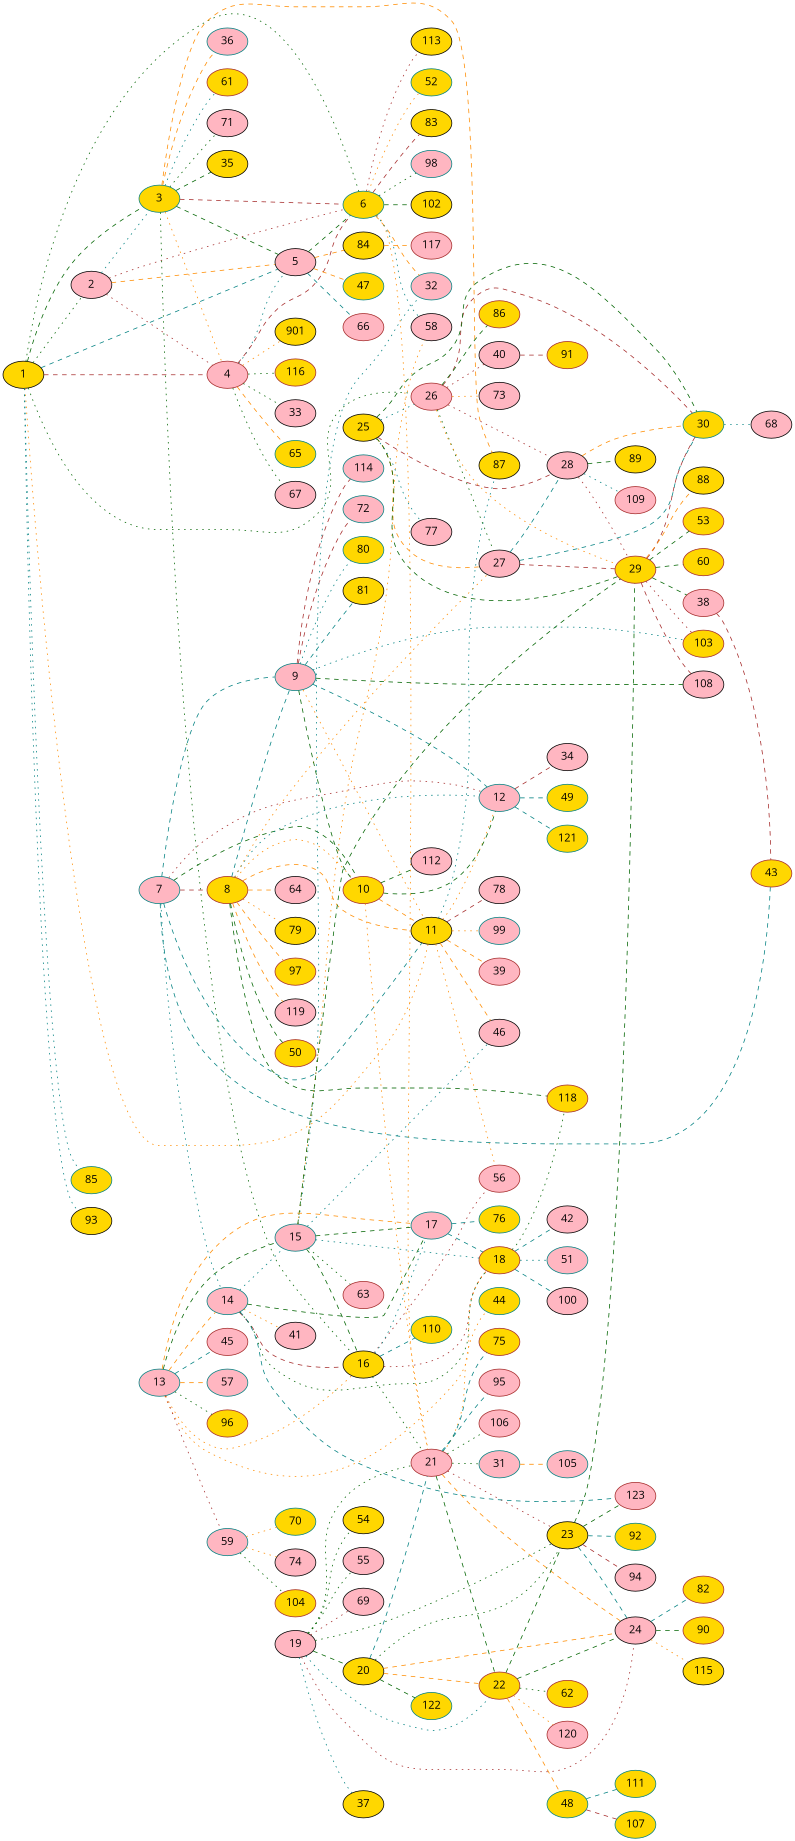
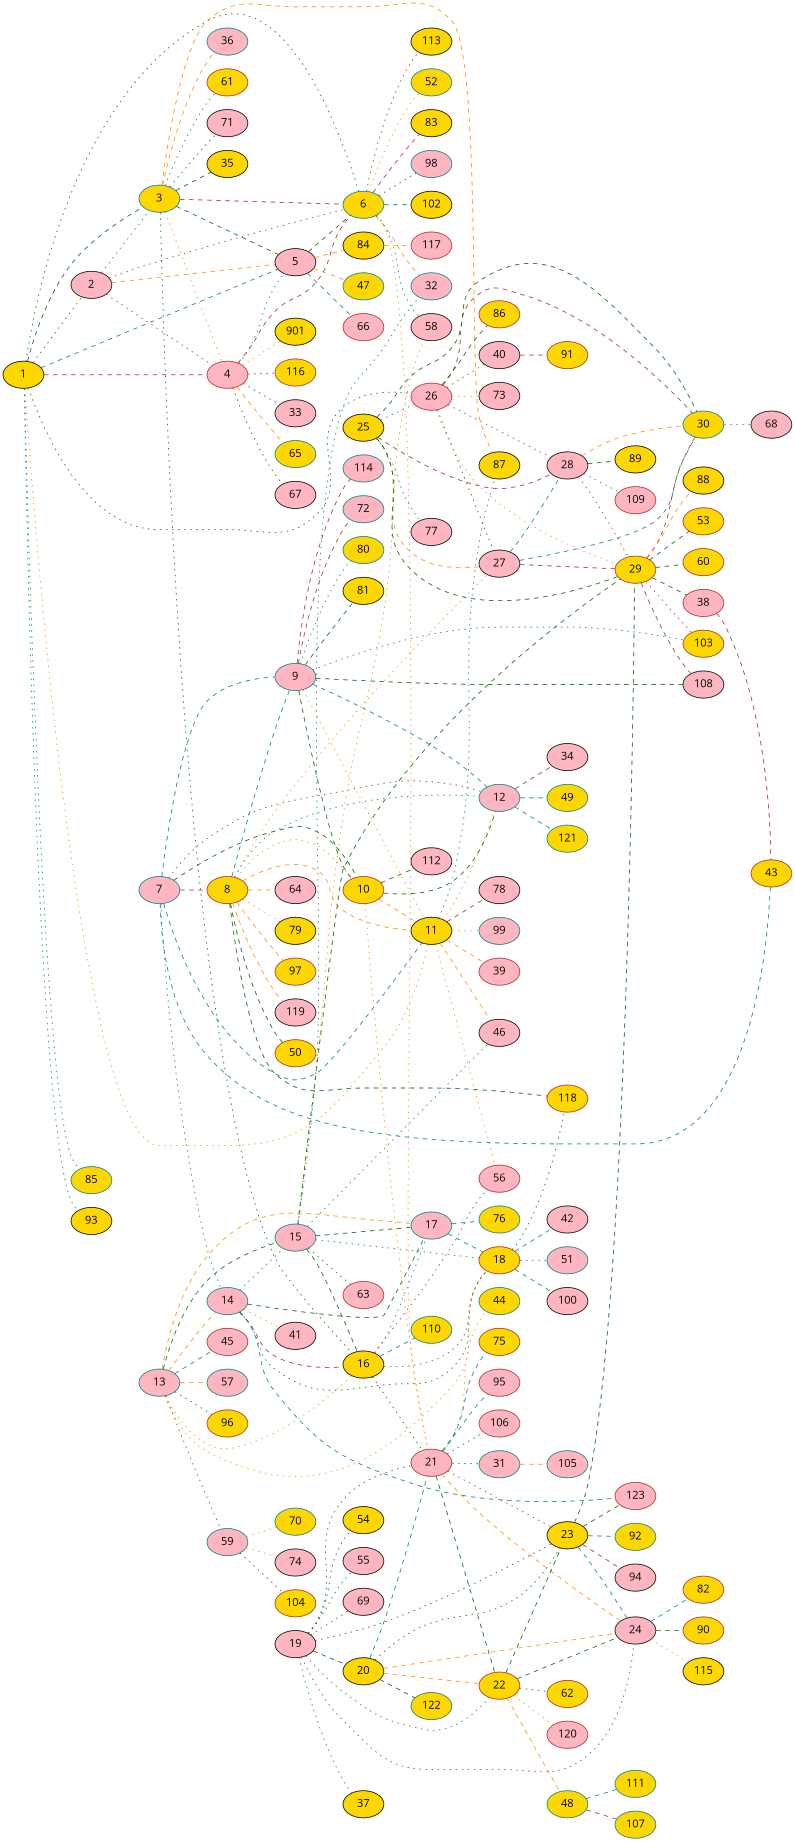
(329, 633) -> (329, 633)
